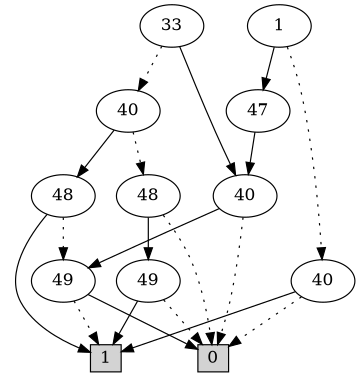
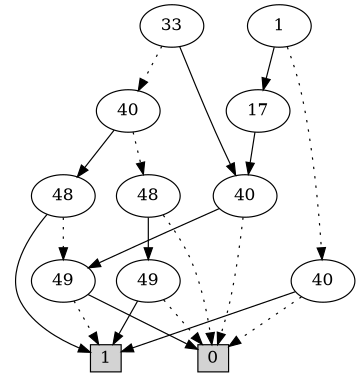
(258, 111) -> (258, 111)
